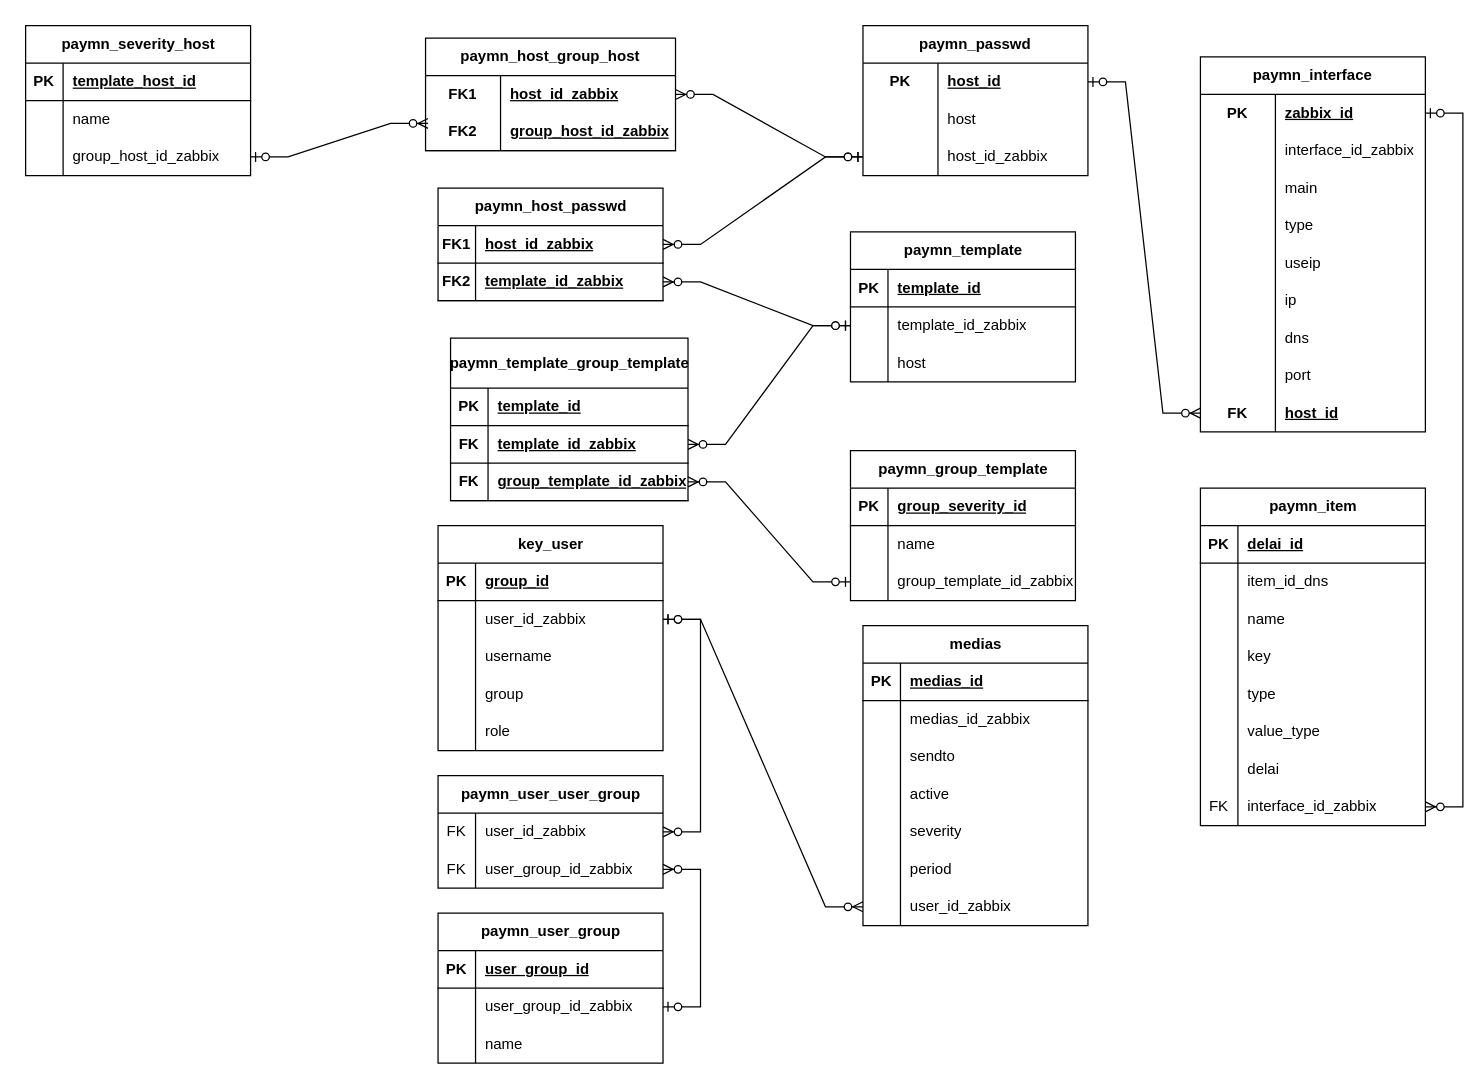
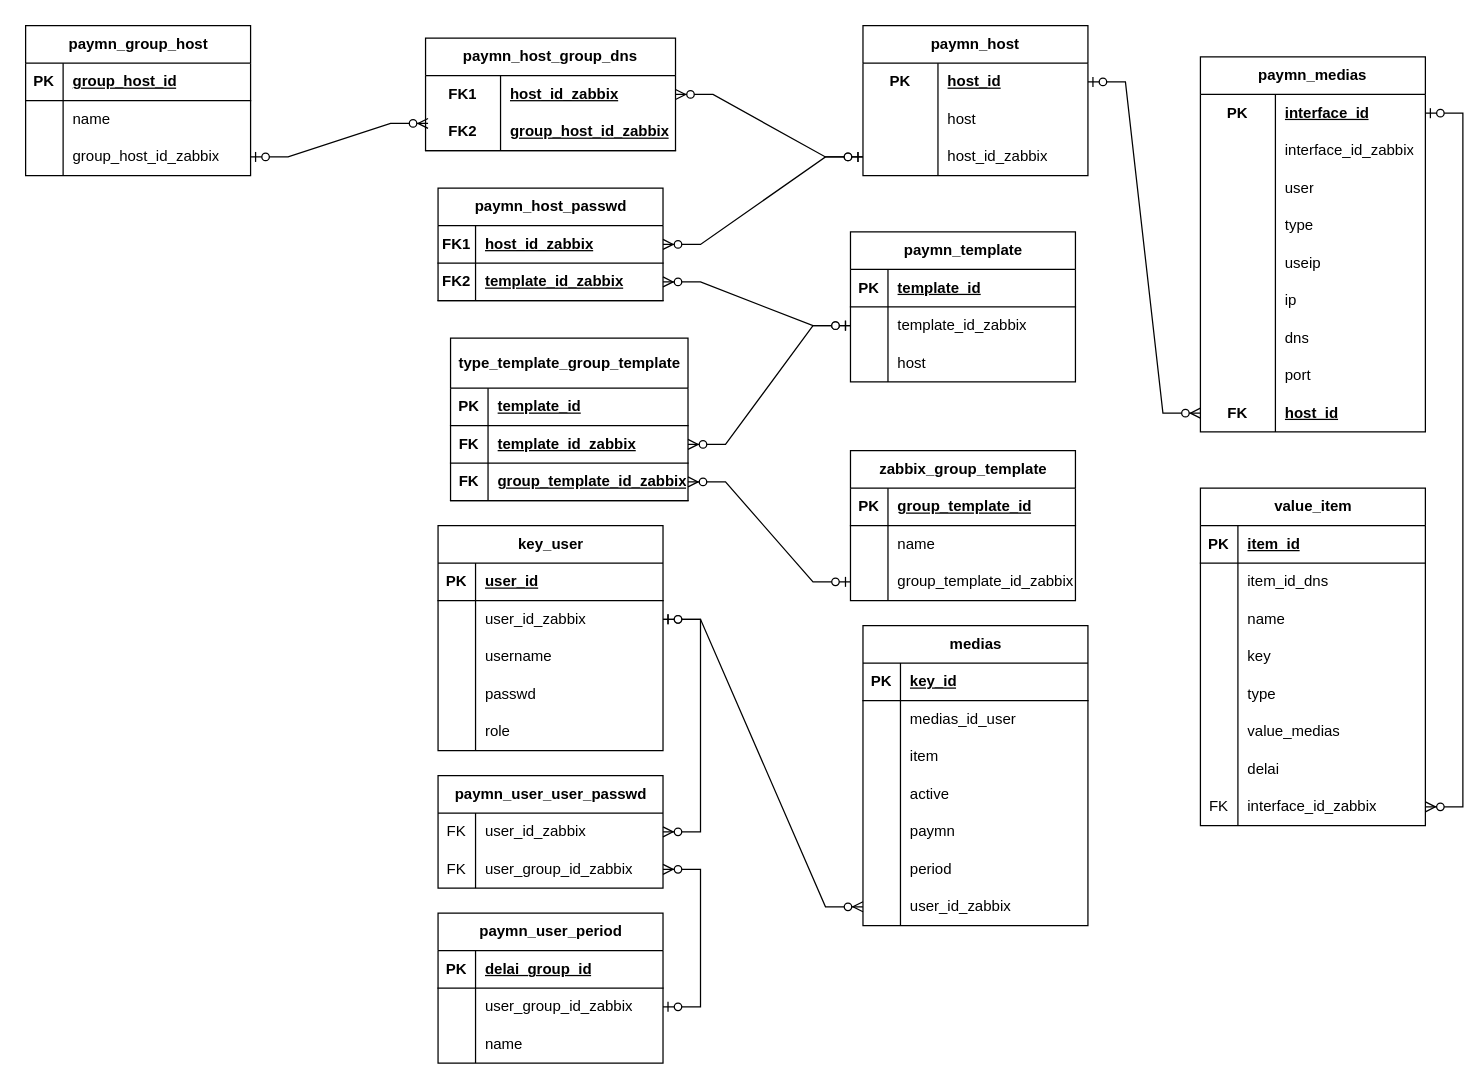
(139, 44) -> (139, 44)
(976, 44) -> (976, 44)
(551, 57) -> (551, 57)
(1313, 76) -> (1313, 76)
(136, 82) -> (126, 82)
(1320, 113) -> (1332, 113)
(1300, 188) -> (1302, 188)
(570, 363) -> (570, 363)
(964, 469) -> (964, 469)
(966, 507) -> (966, 507)
(1314, 507) -> (1314, 507)
(1276, 544) -> (1274, 544)
(517, 582) -> (513, 582)
(945, 682) -> (934, 682)
(507, 694) -> (511, 694)
(972, 719) -> (966, 719)
(1288, 732) -> (1295, 732)
(936, 757) -> (925, 757)
(551, 794) -> (551, 794)
(942, 832) -> (932, 832)
(551, 932) -> (551, 932)
(538, 969) -> (539, 969)
